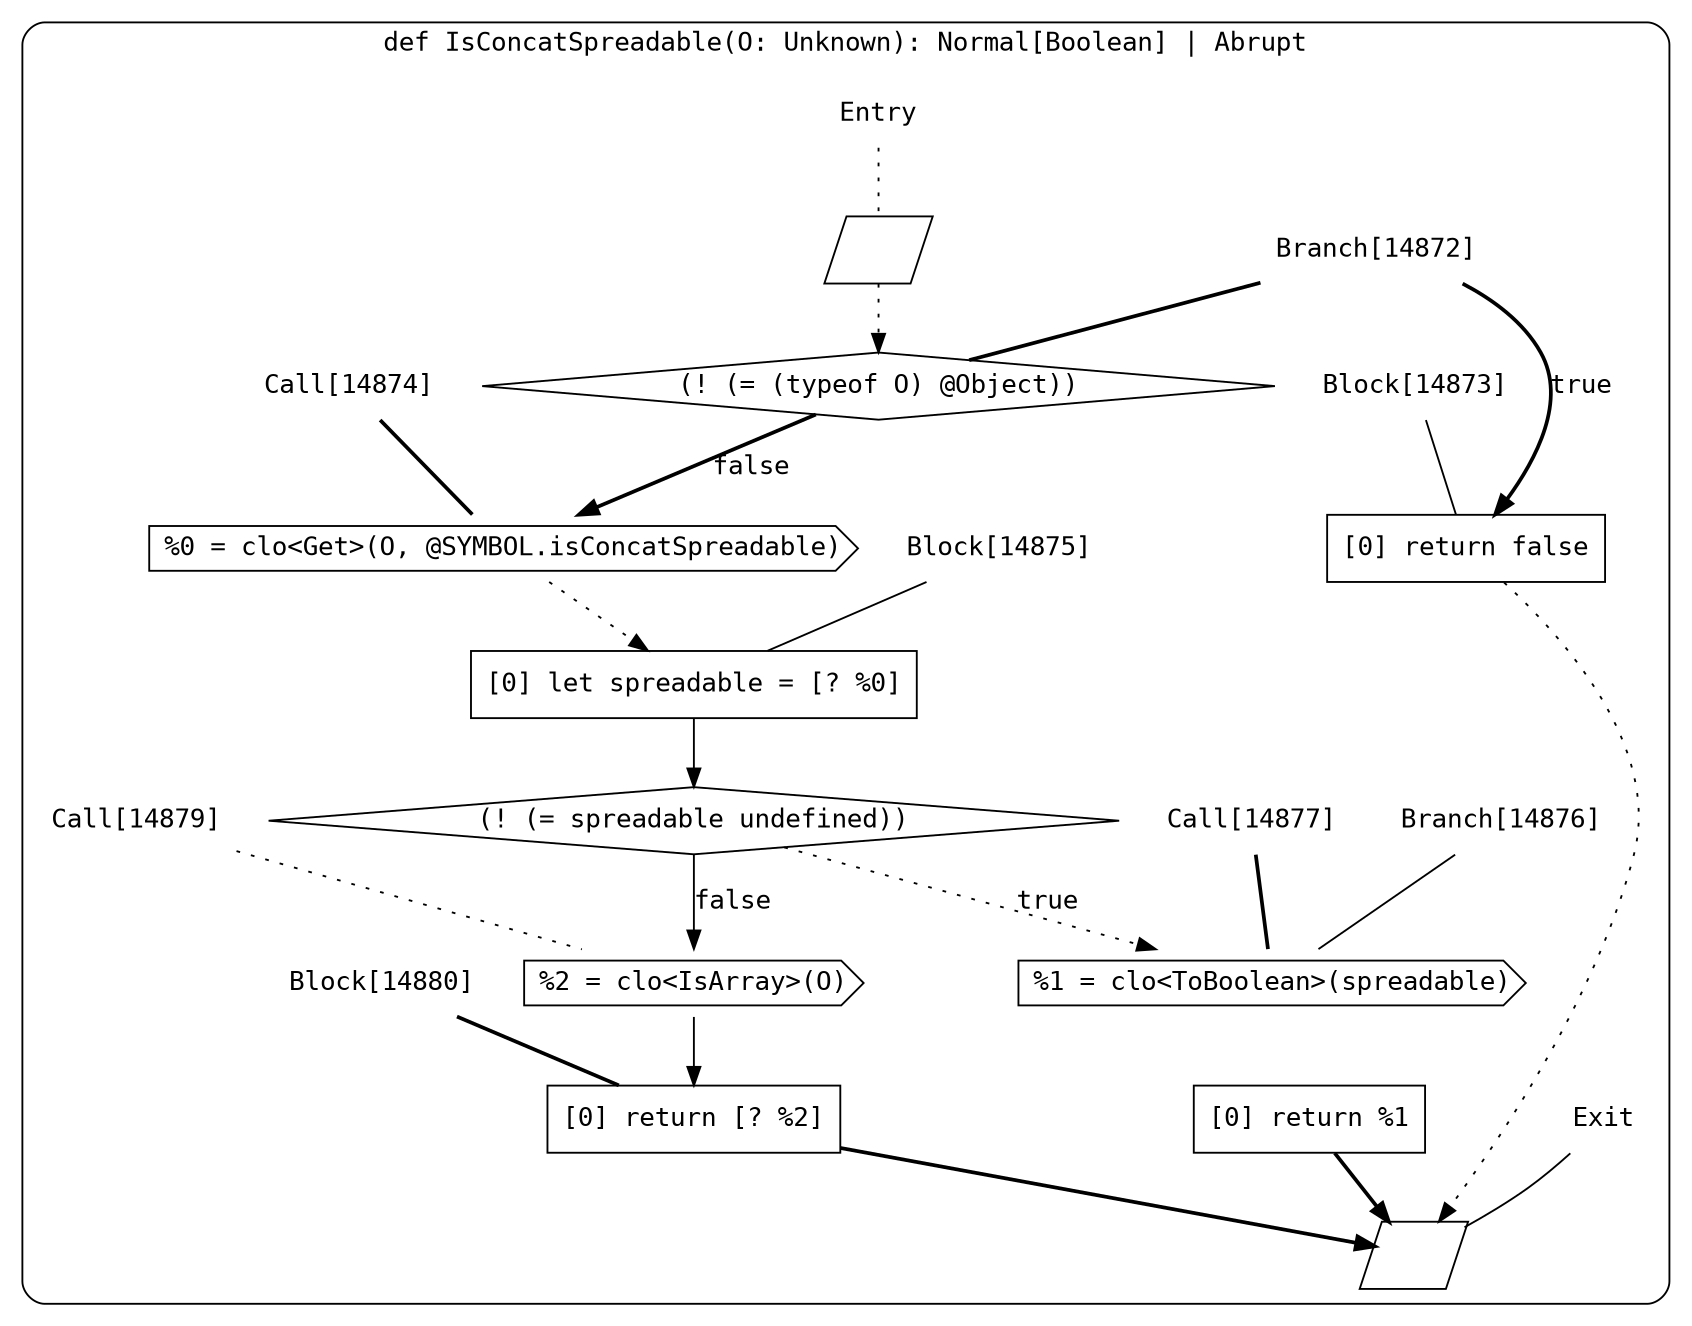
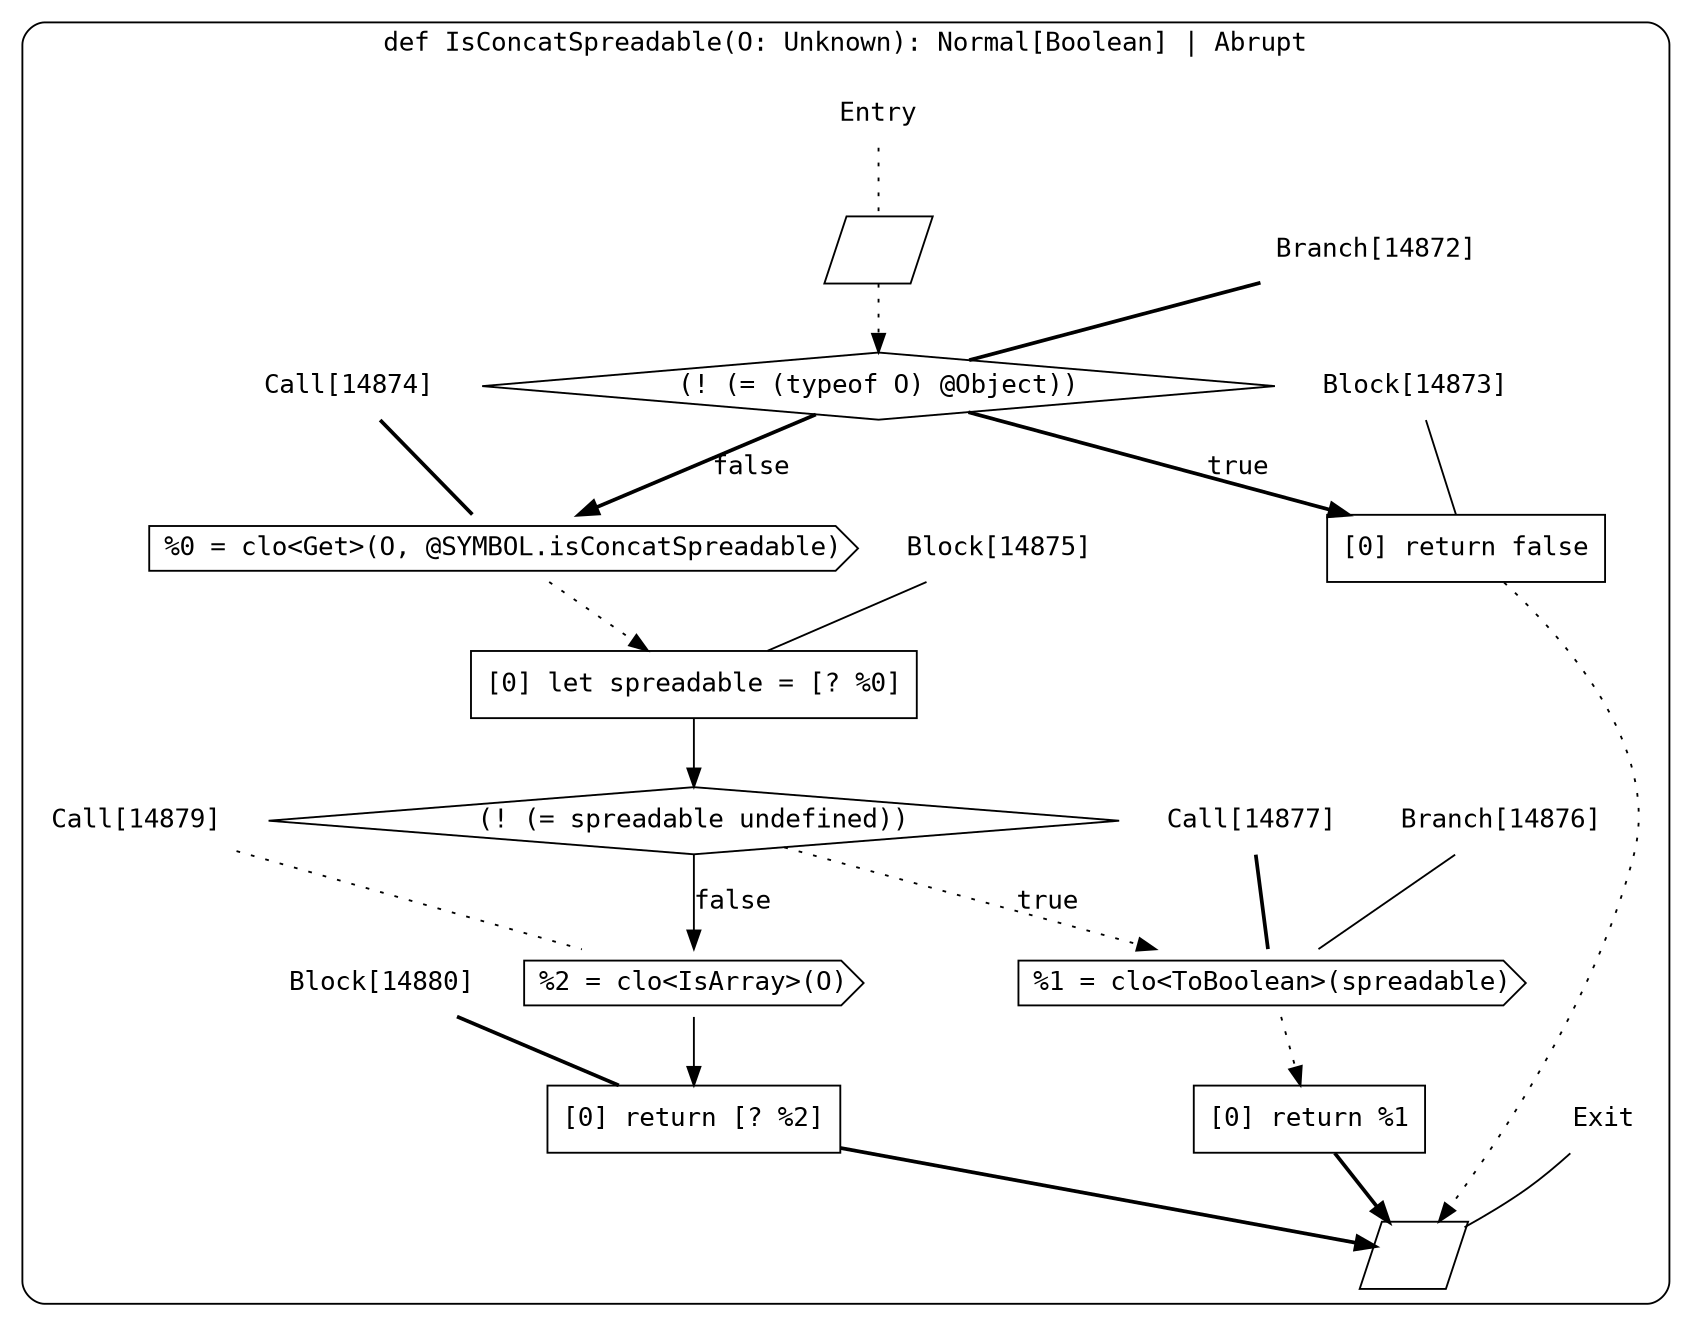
(1549, 378) -> (1149, 461)
none -> (1288, 1042)
